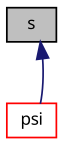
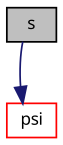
(43, 81) -> (20, 64)
